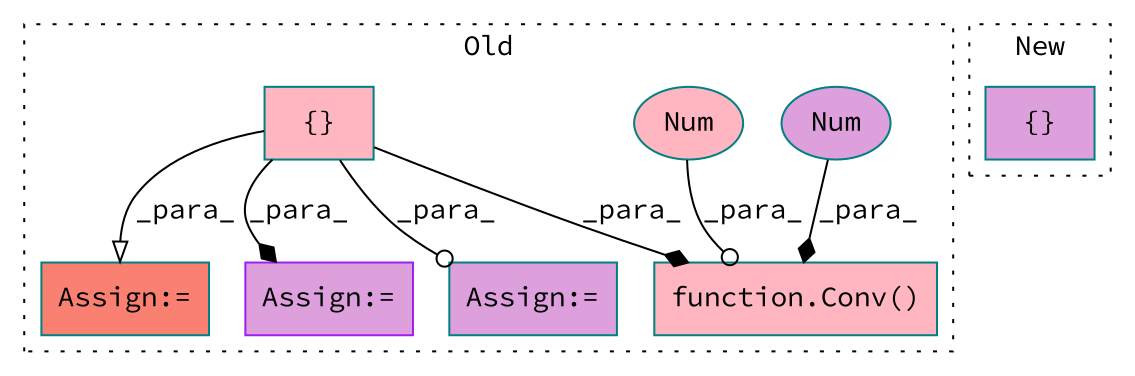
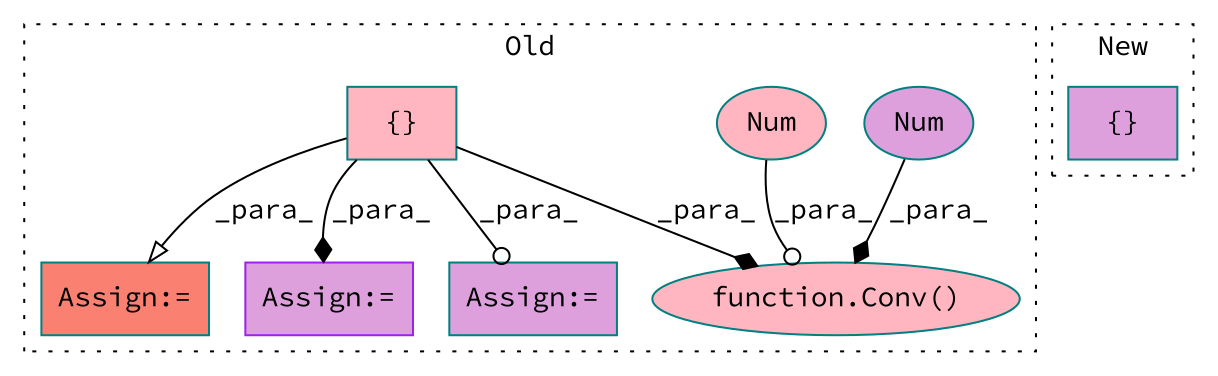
(796, 299) -> (836, 299)
